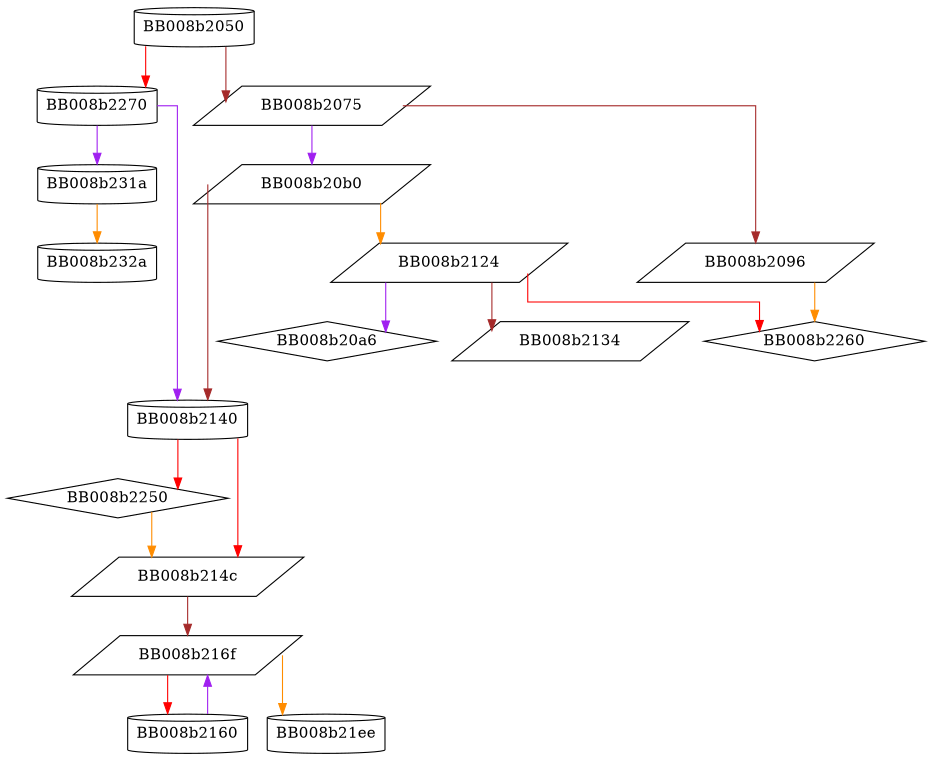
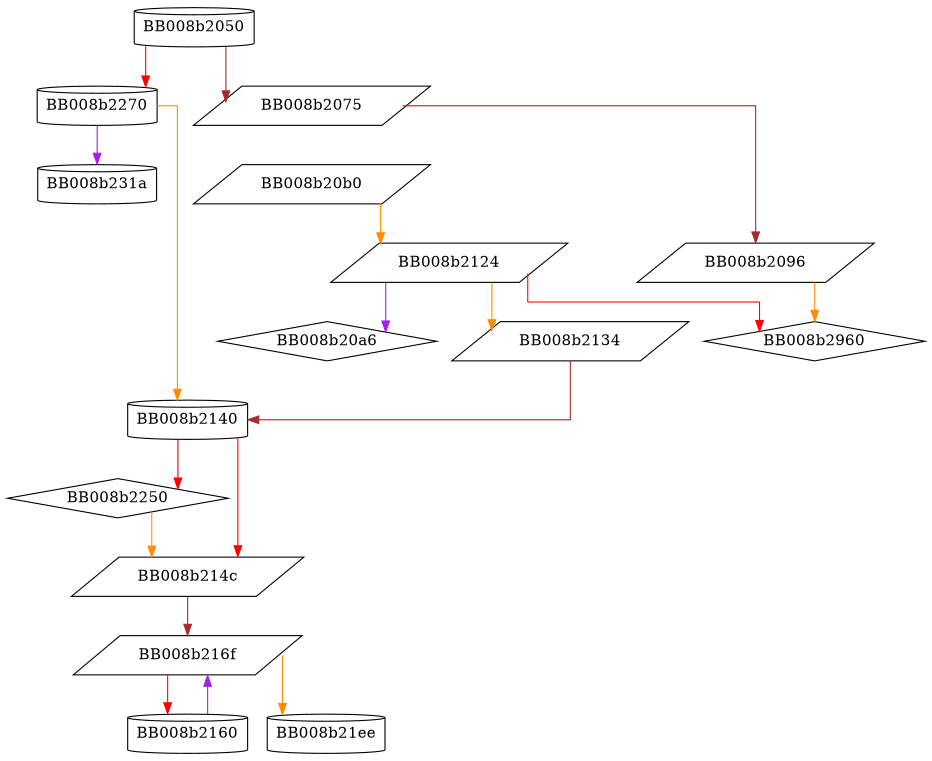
(312, 139) -> none
(177, 237) -> (177, 237)
(97, 263) -> none
(208, 287) -> (444, 420)
(492, 301) -> (492, 301)
(815, 341) -> (815, 341)
